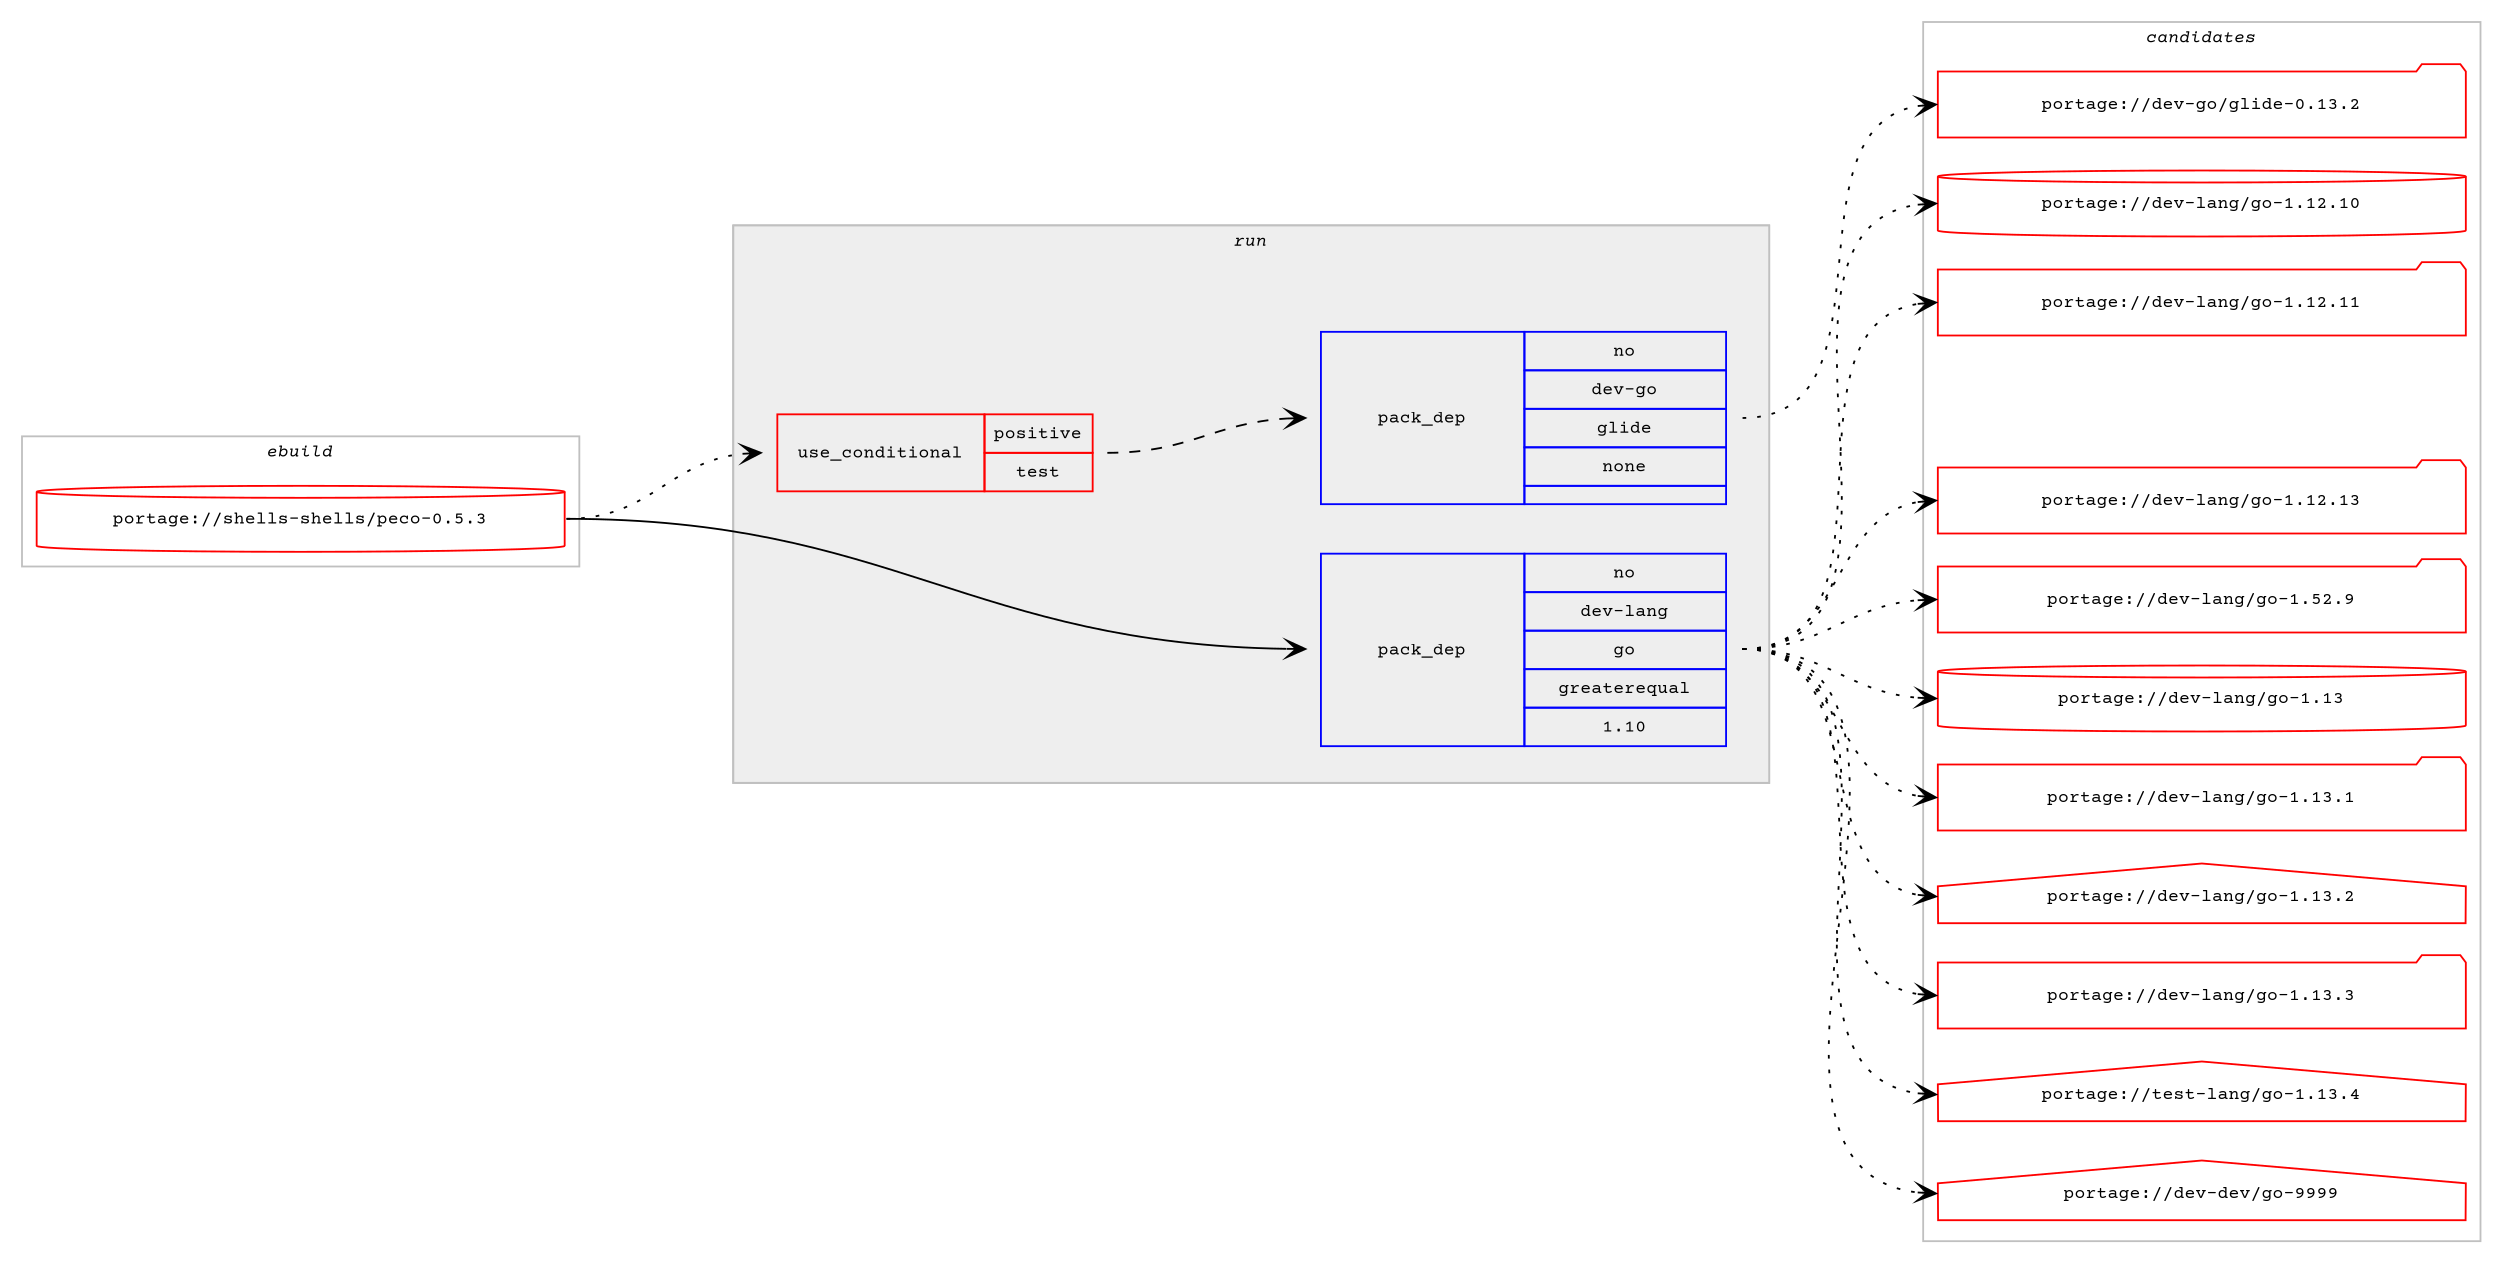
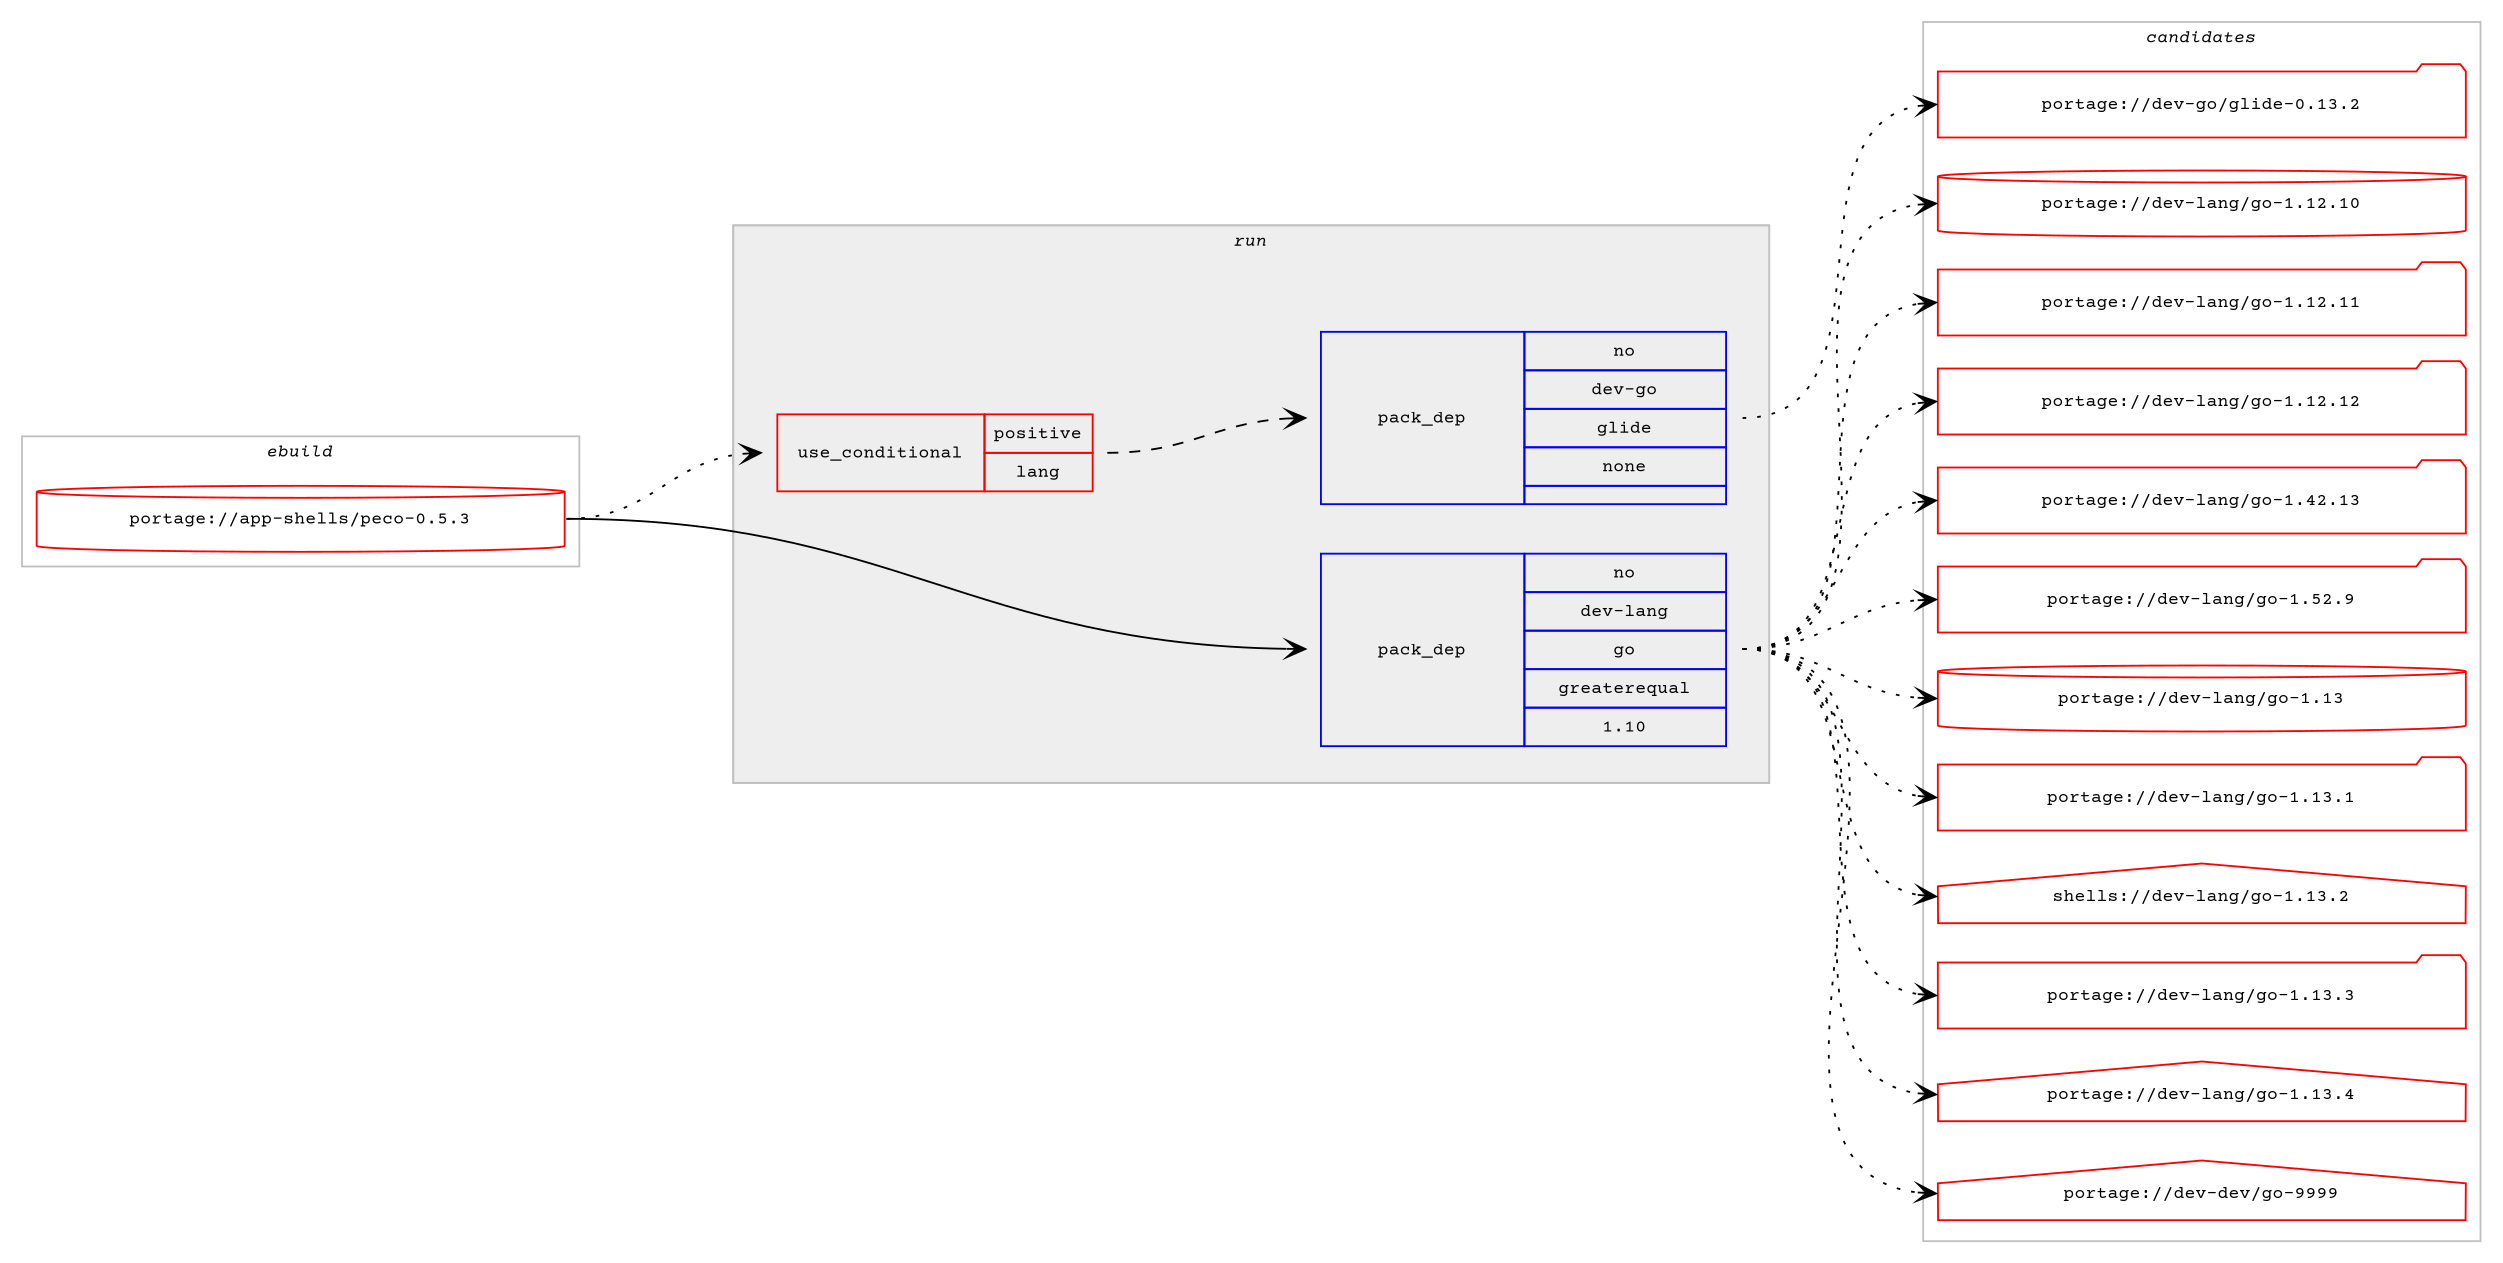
none -> (2202, 402)
(1039, 471) -> (1039, 471)
(2202, 500) -> (2202, 500)
(301, 519) -> (301, 519)
(2202, 896) -> (2202, 896)
(2202, 1094) -> (2202, 1094)
